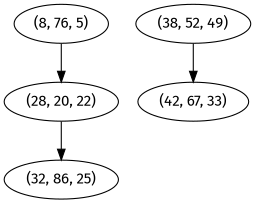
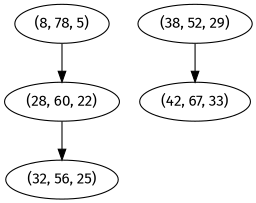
(61, 24) -> (62, 24)
(193, 24) -> (195, 24)
(61, 102) -> (62, 102)
(61, 180) -> (62, 180)
